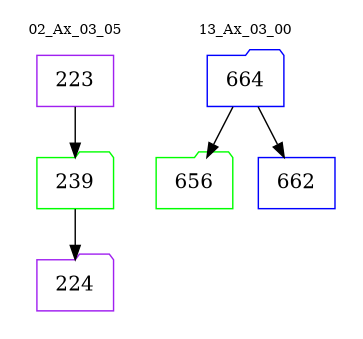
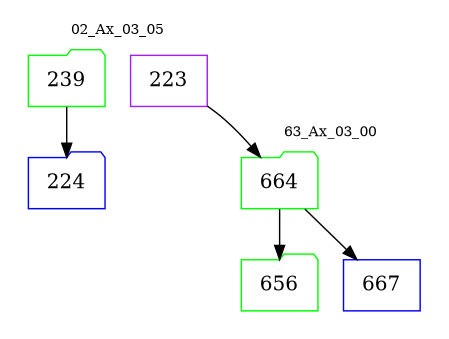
(246, 31) -> (331, 133)
(246, 81) -> (280, 183)
(75, 125) -> (239, 133)
(297, 183) -> (382, 285)
(75, 285) -> (67, 183)
